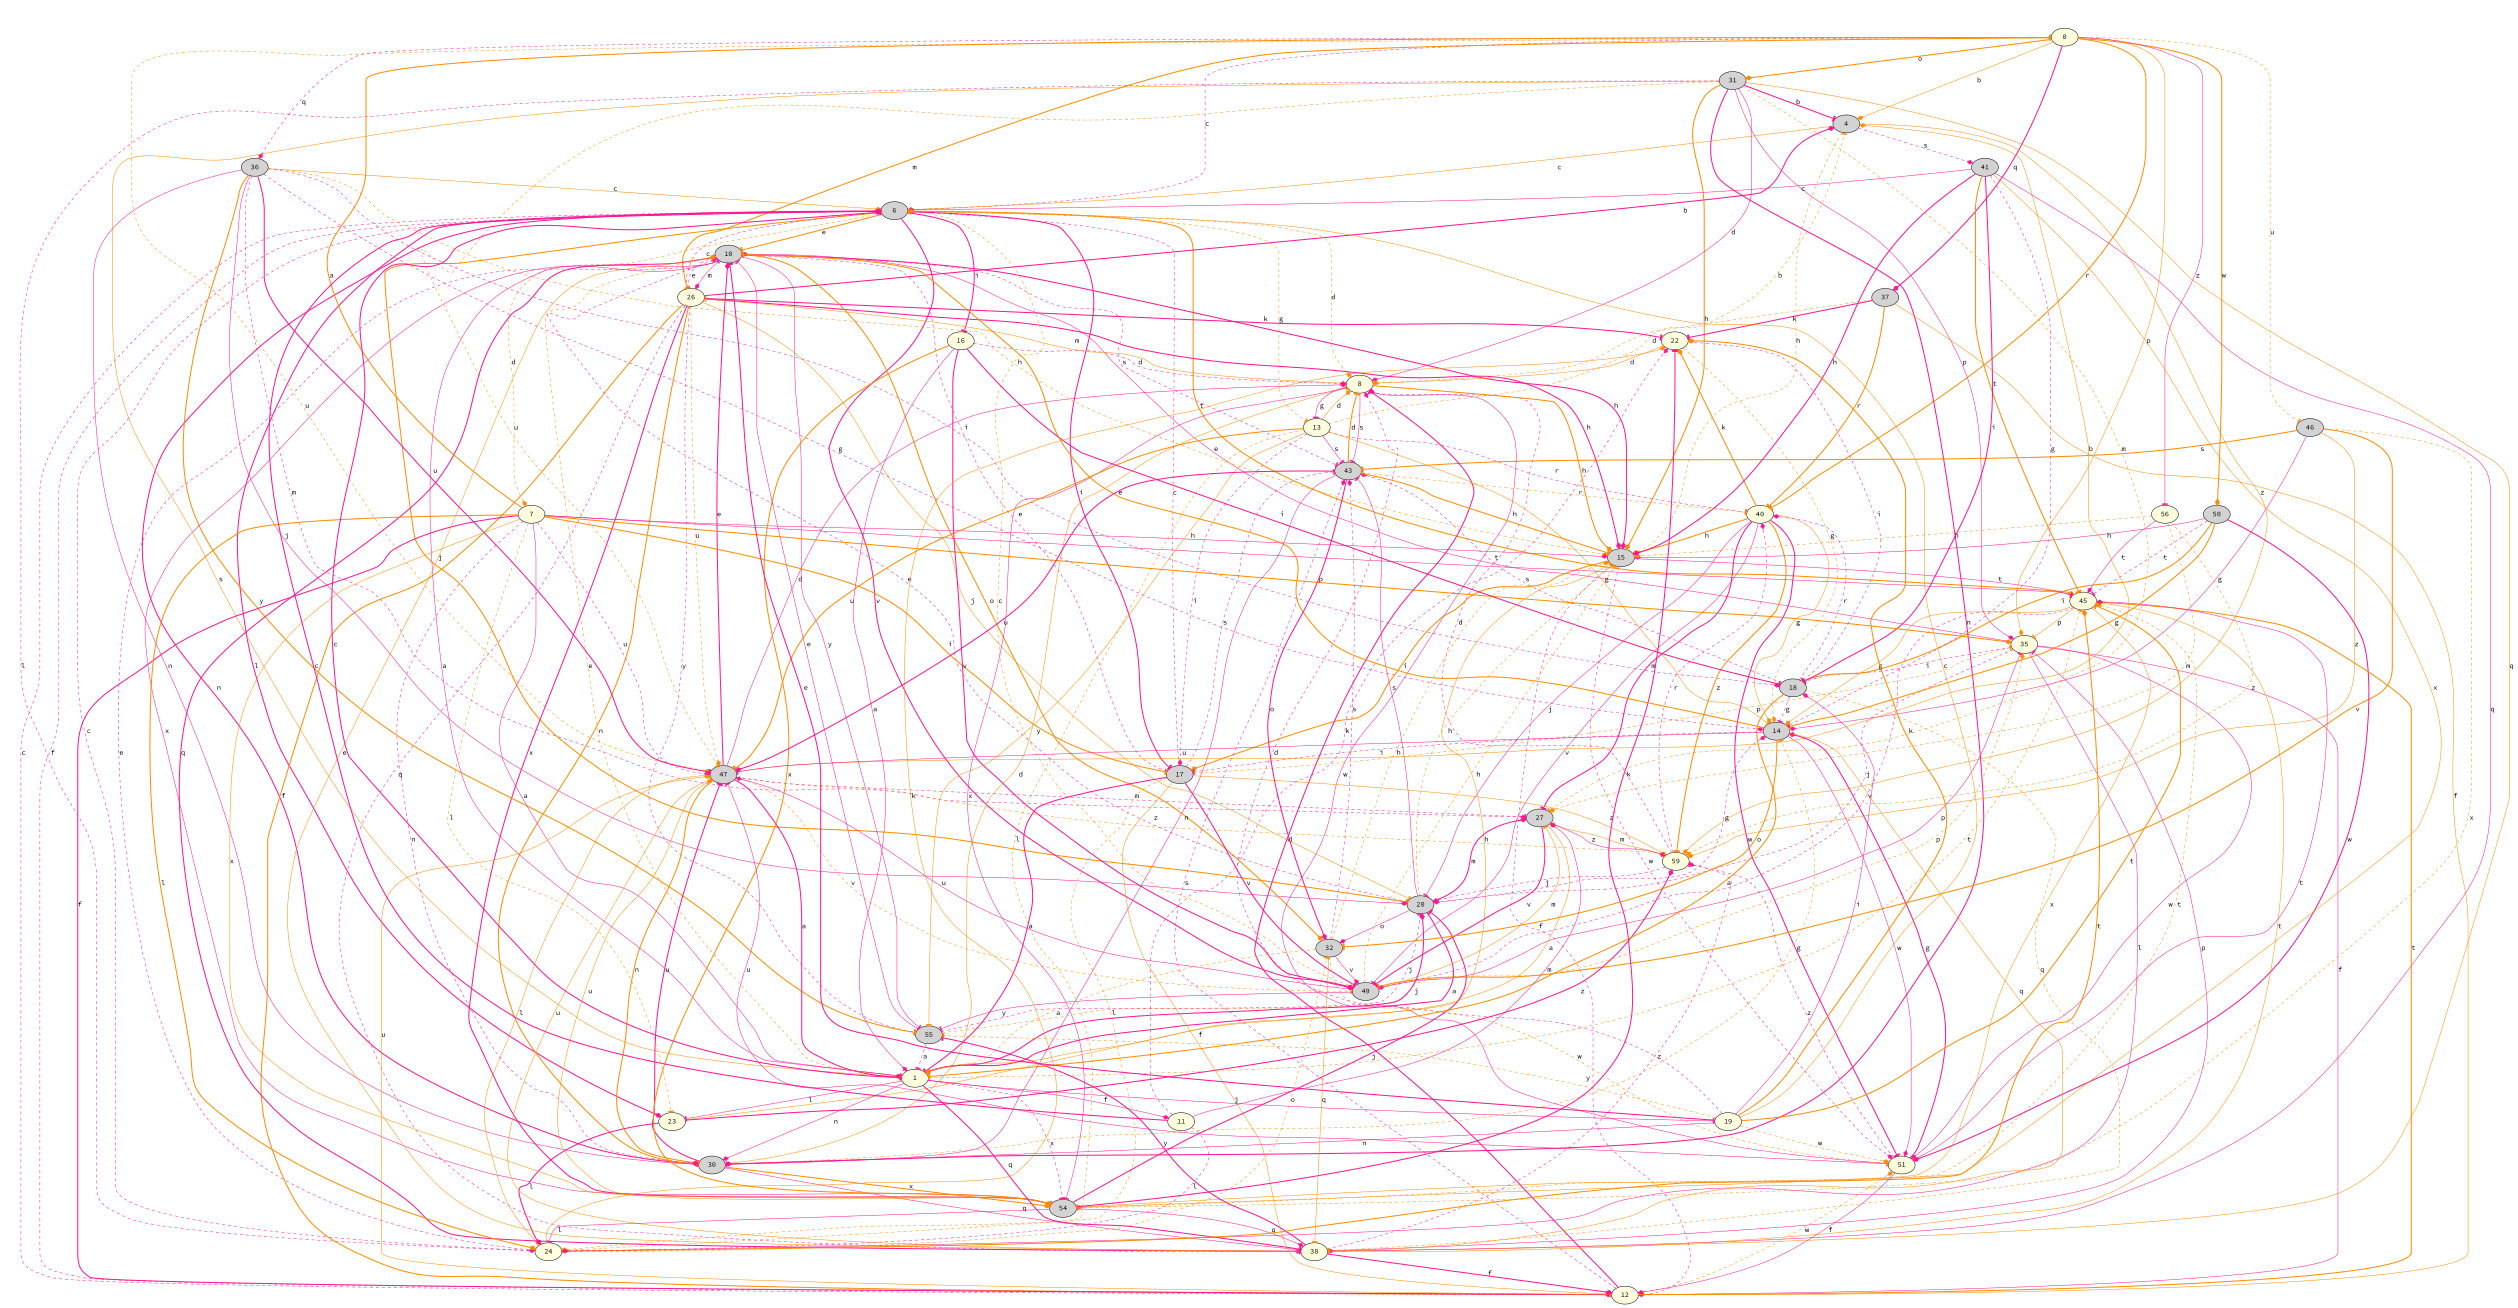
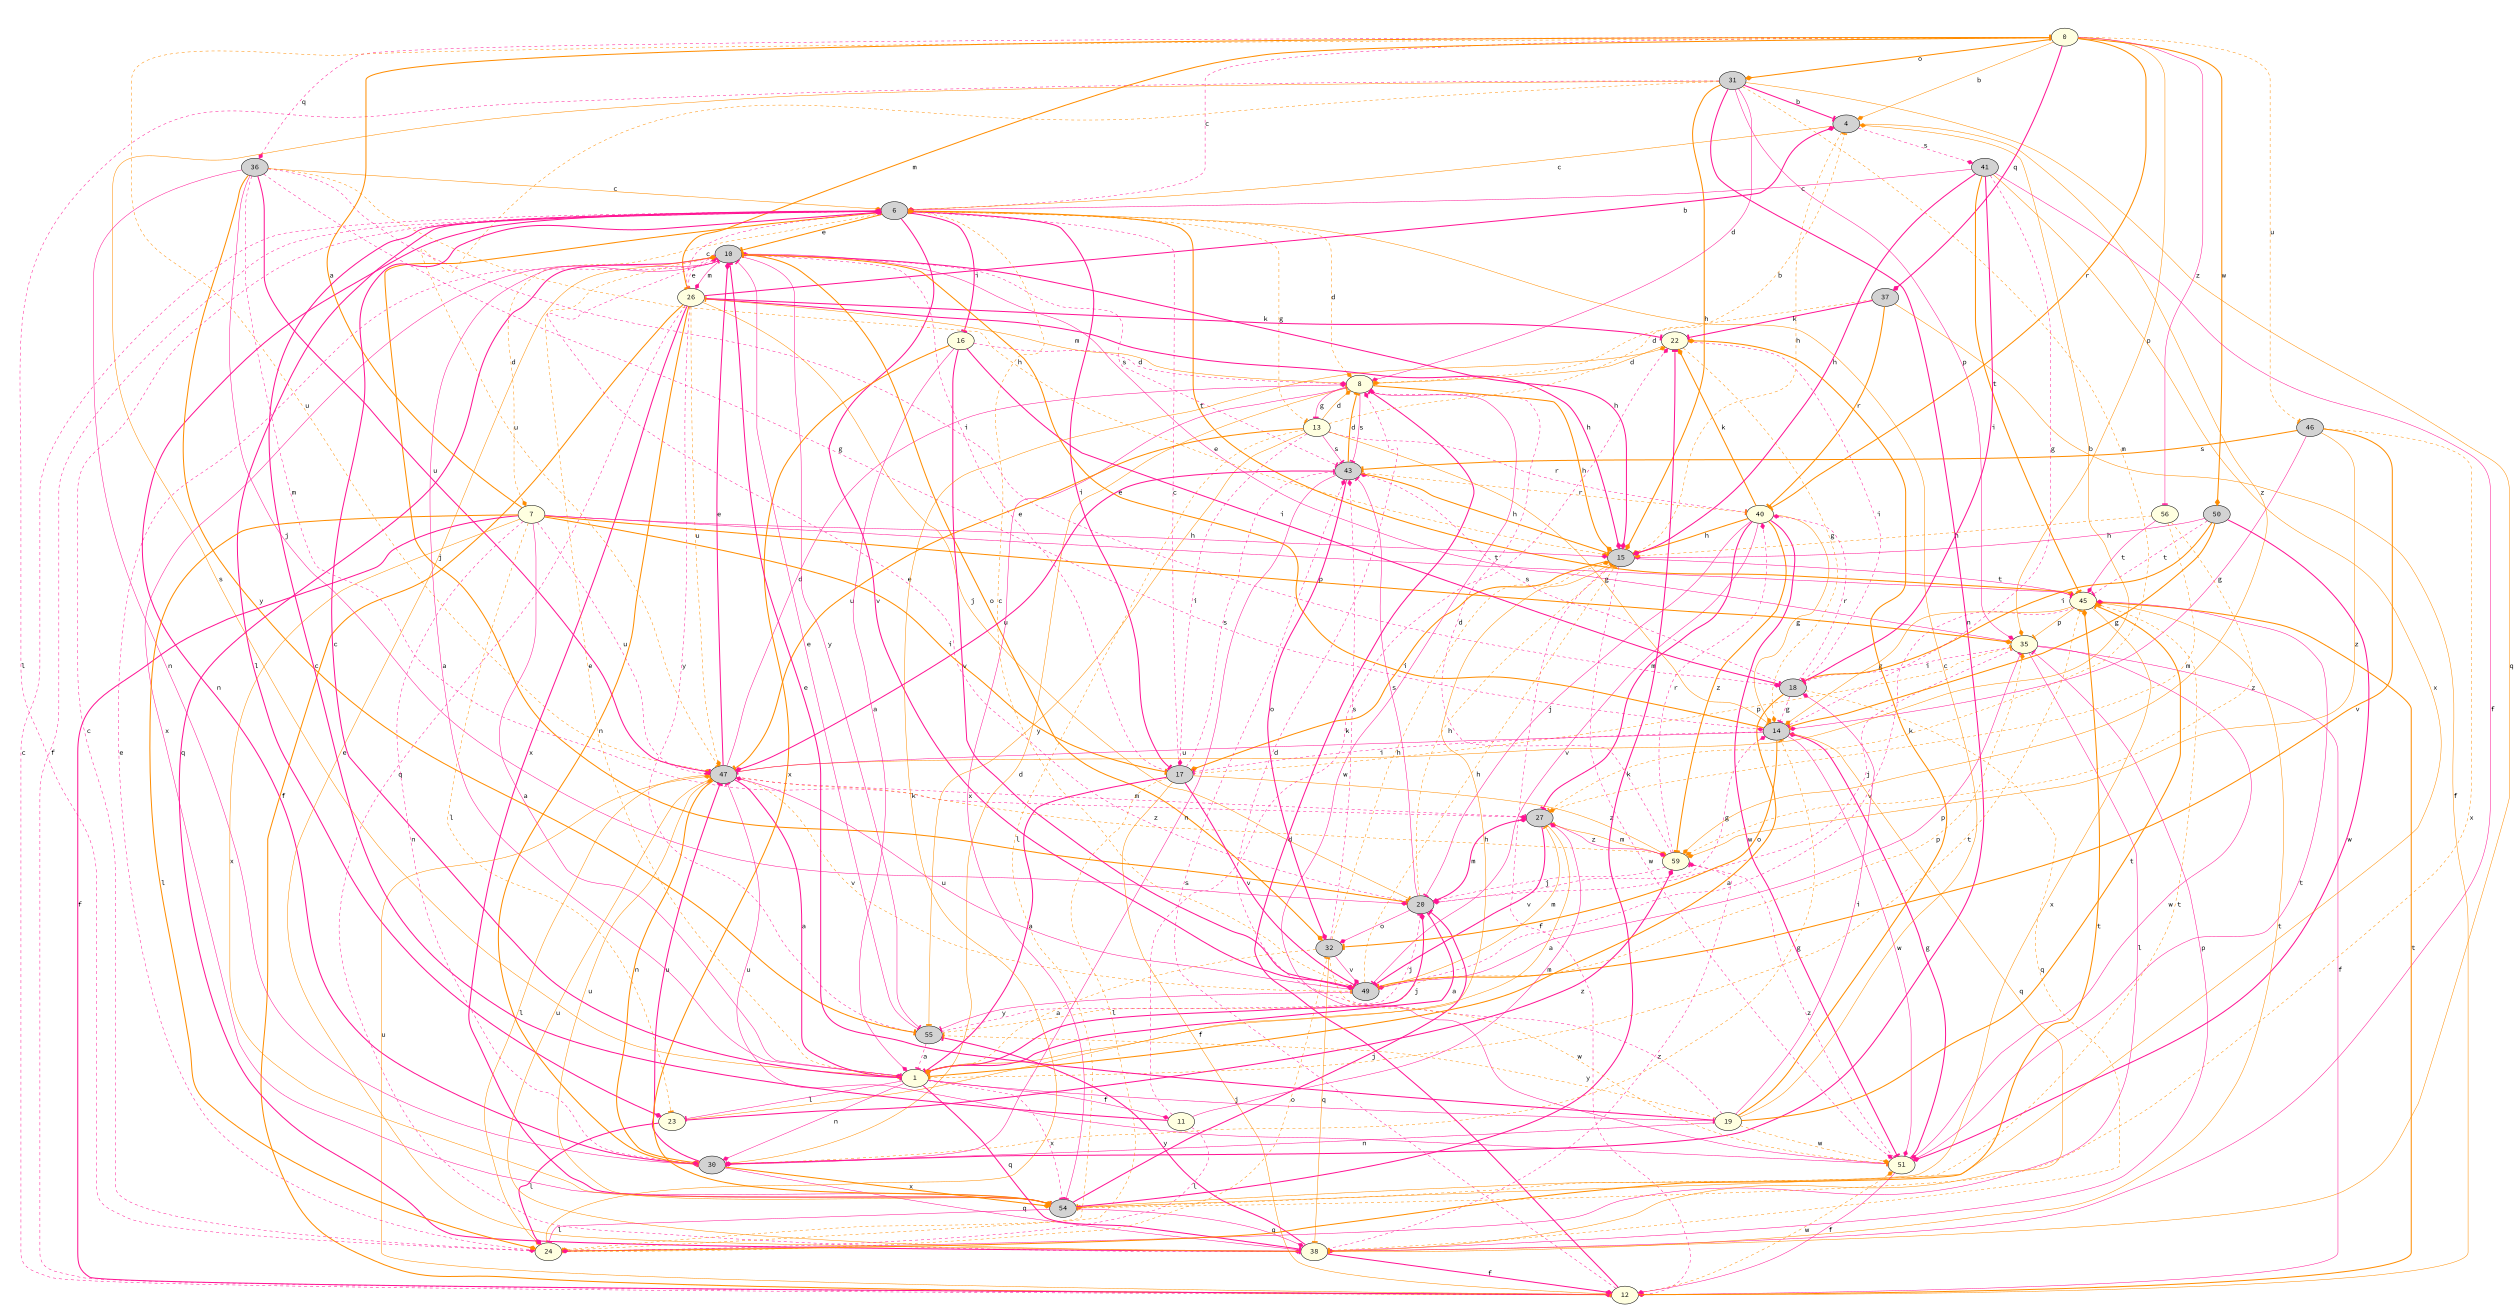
(2493, 710) -> (2493, 710)
